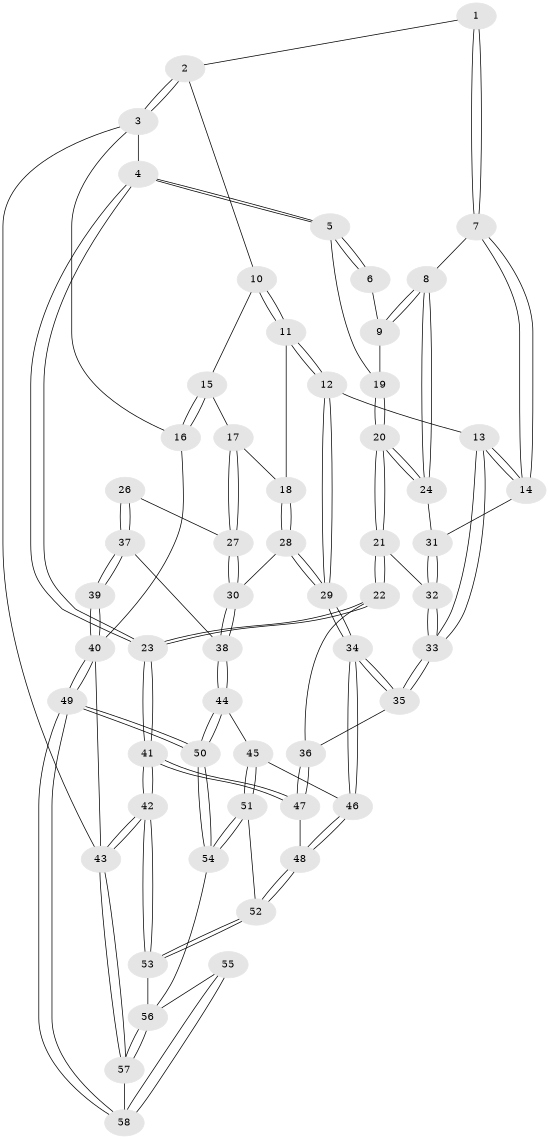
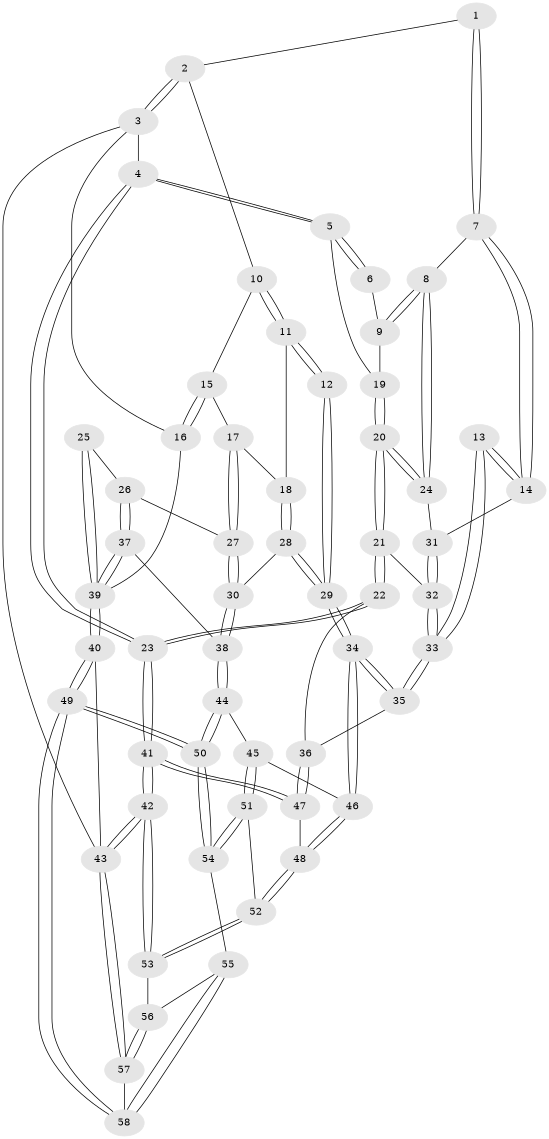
(401, 415) -> none
none -> (84, 438)
(170, 554) -> (165, 530)
(191, 935) -> (218, 912)
